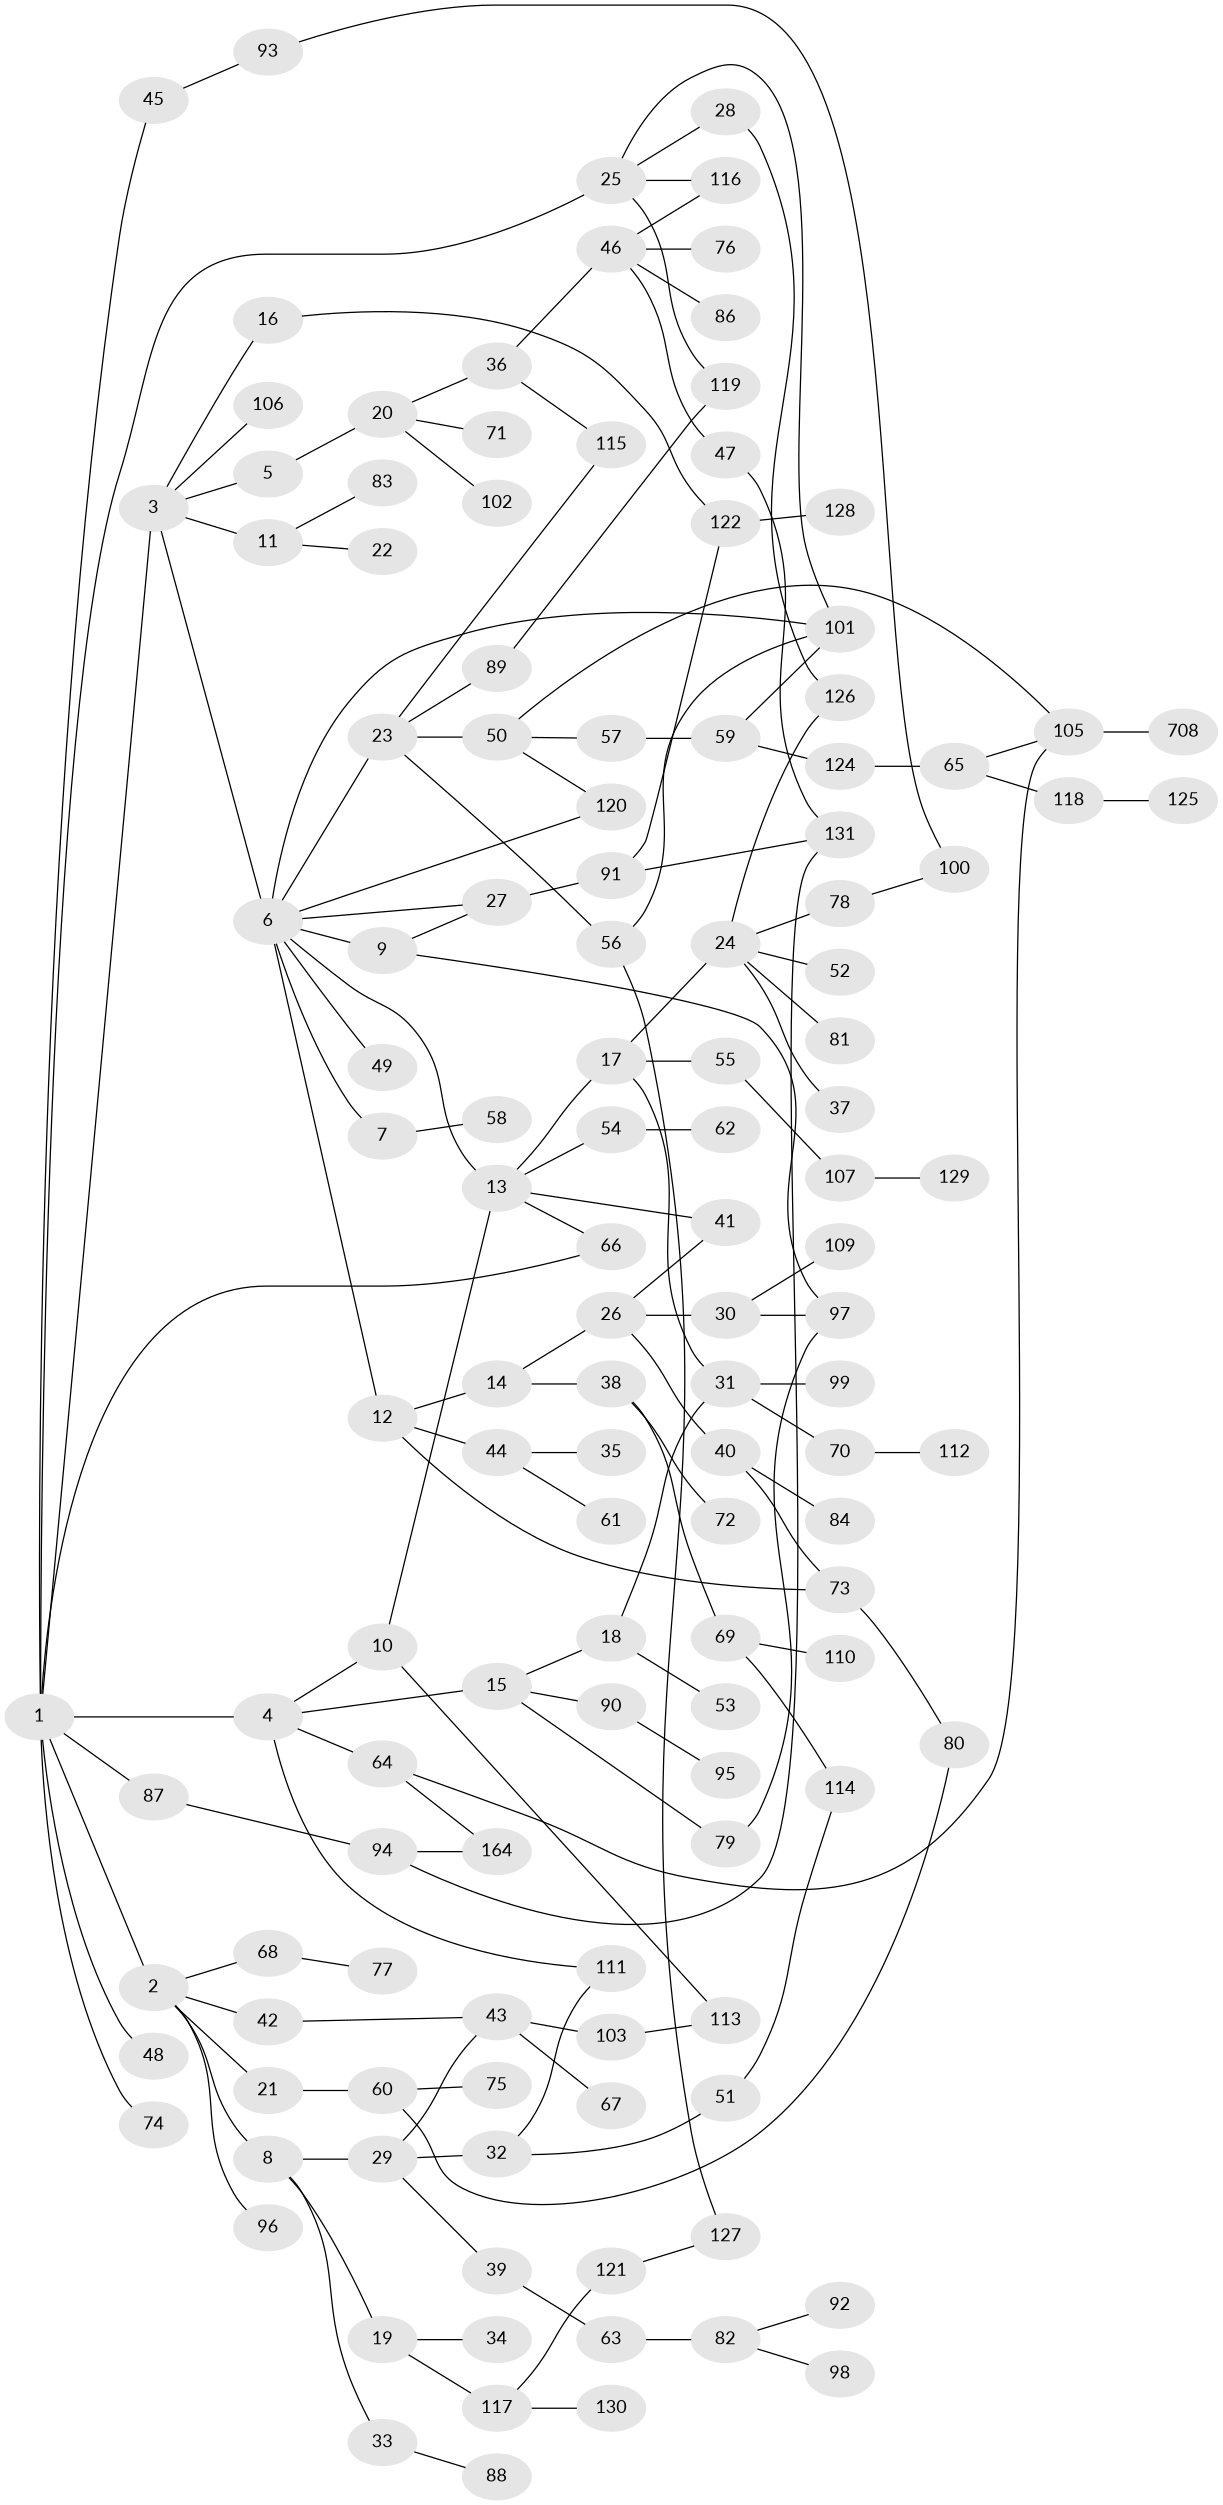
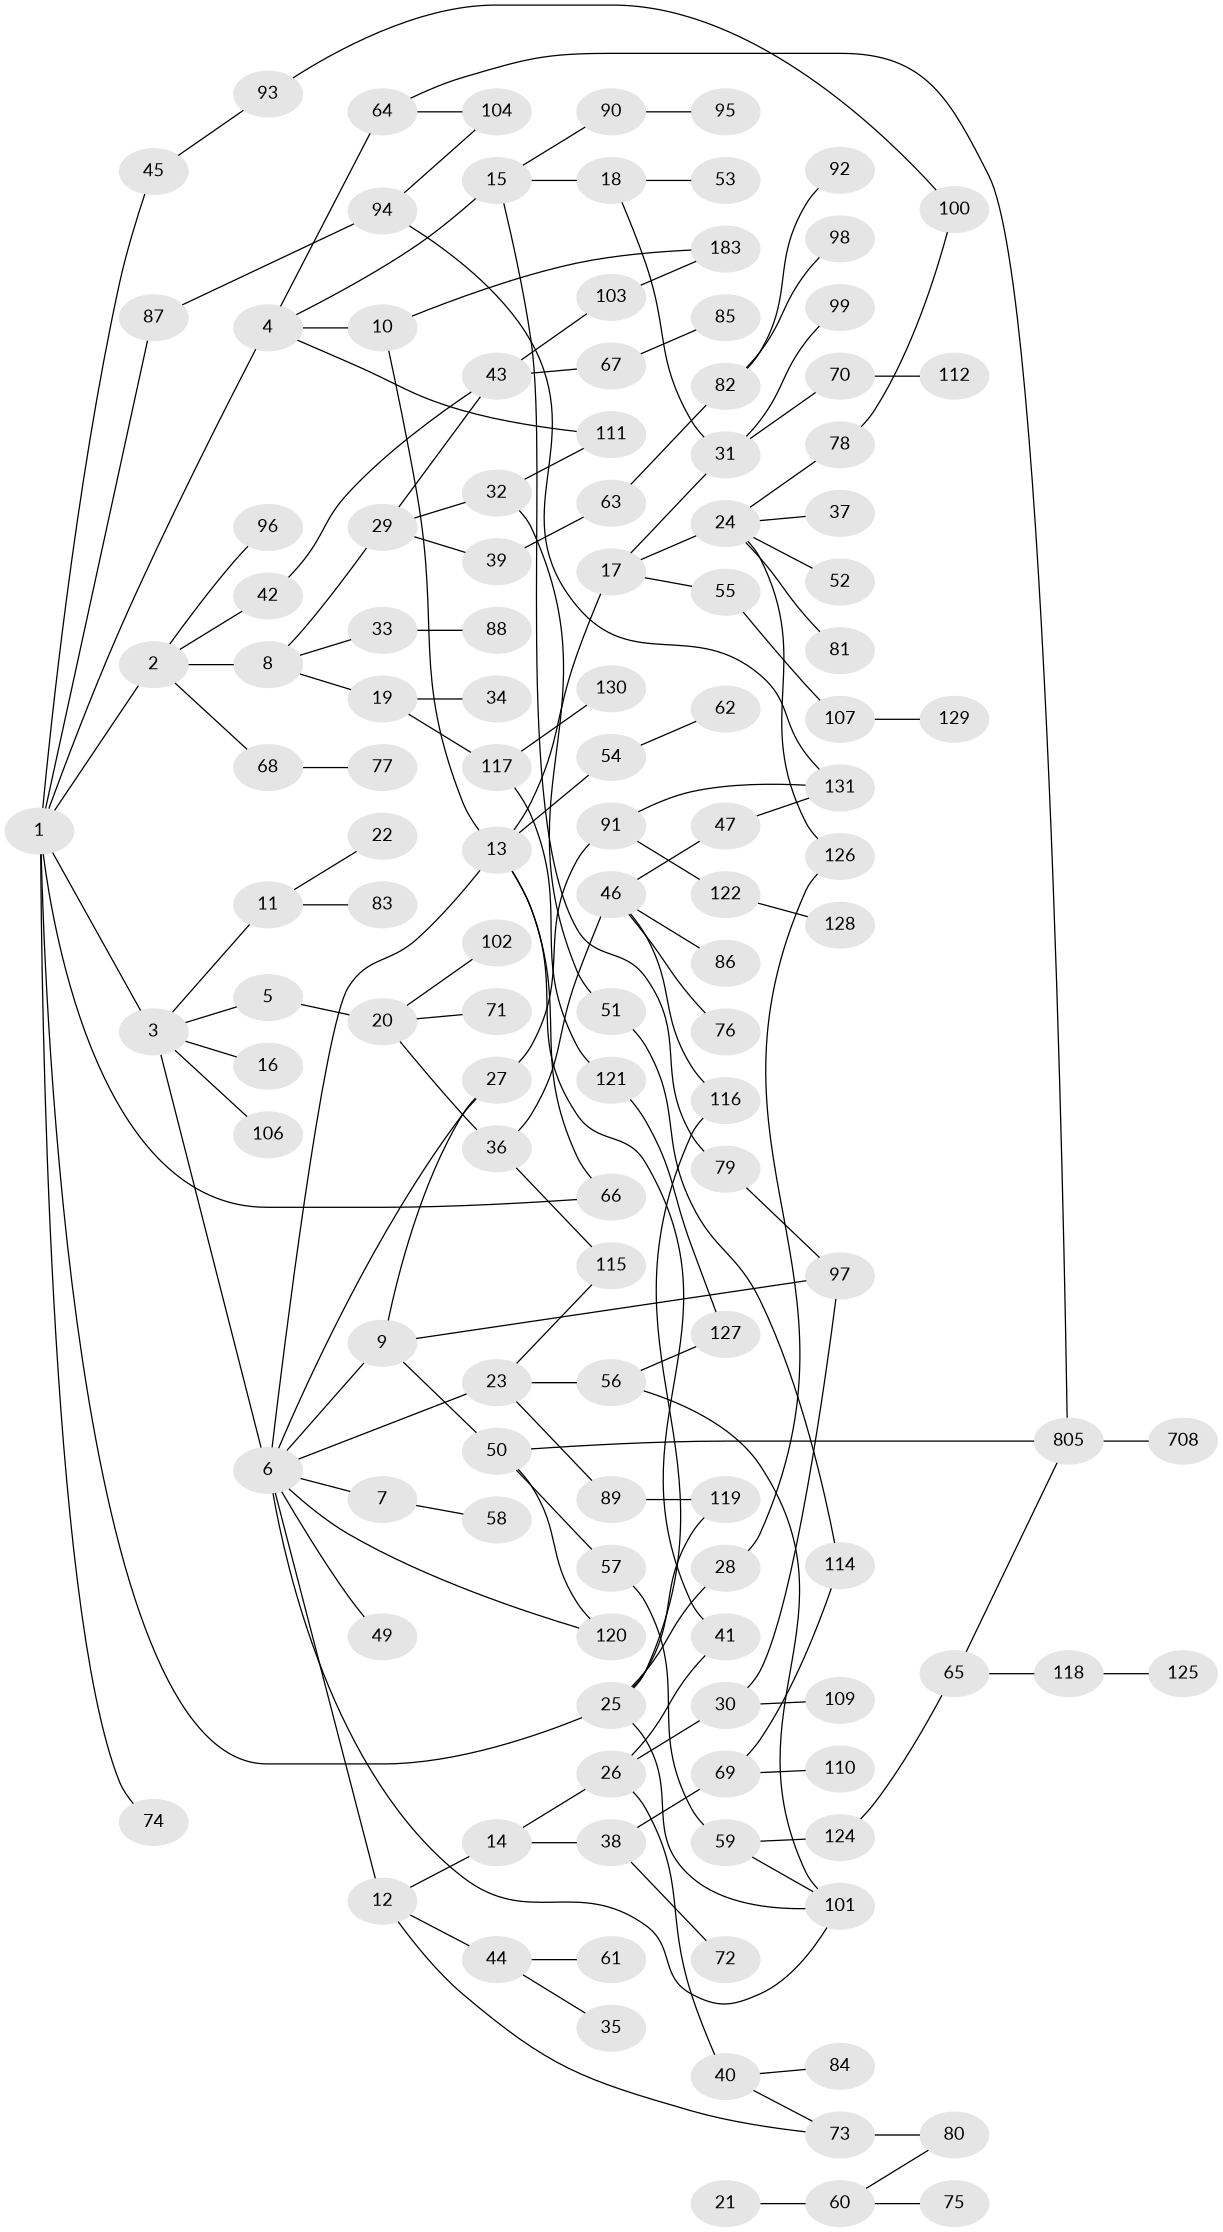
none -> (726, 318)
(542, 335) -> none
(1069, 732) -> (1069, 1441)
(440, 737) -> (438, 1396)
(497, 1852) -> (497, 112)
(726, 2021) -> (726, 249)
(211, 2039) -> none
(154, 2056) -> none
